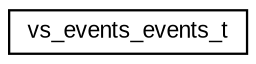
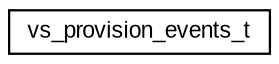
(128, 32) -> (140, 32)
